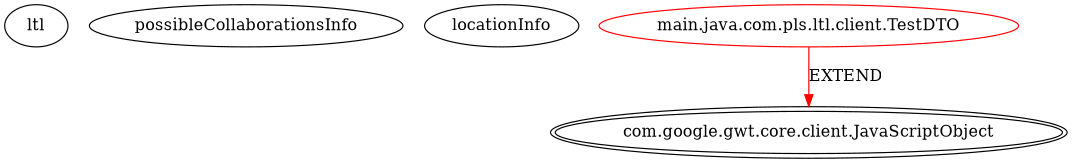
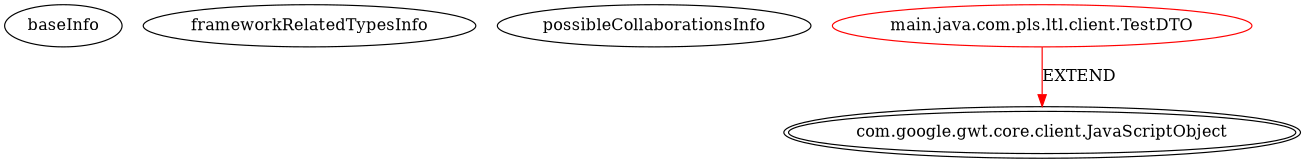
(36, 26) -> (310, 26)
none -> (63, 26)
(502, 26) -> none
